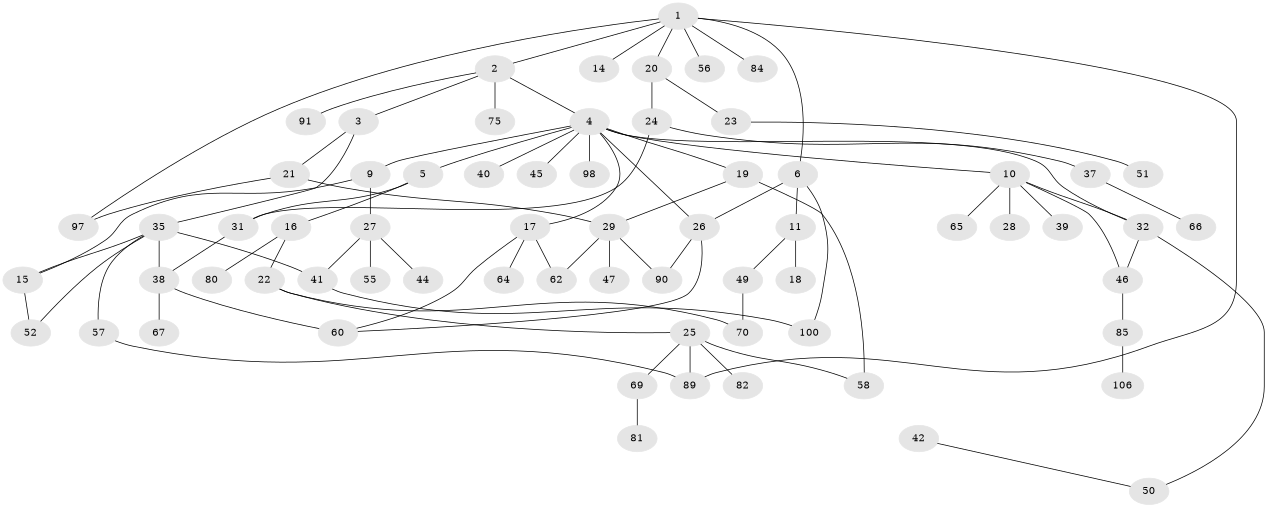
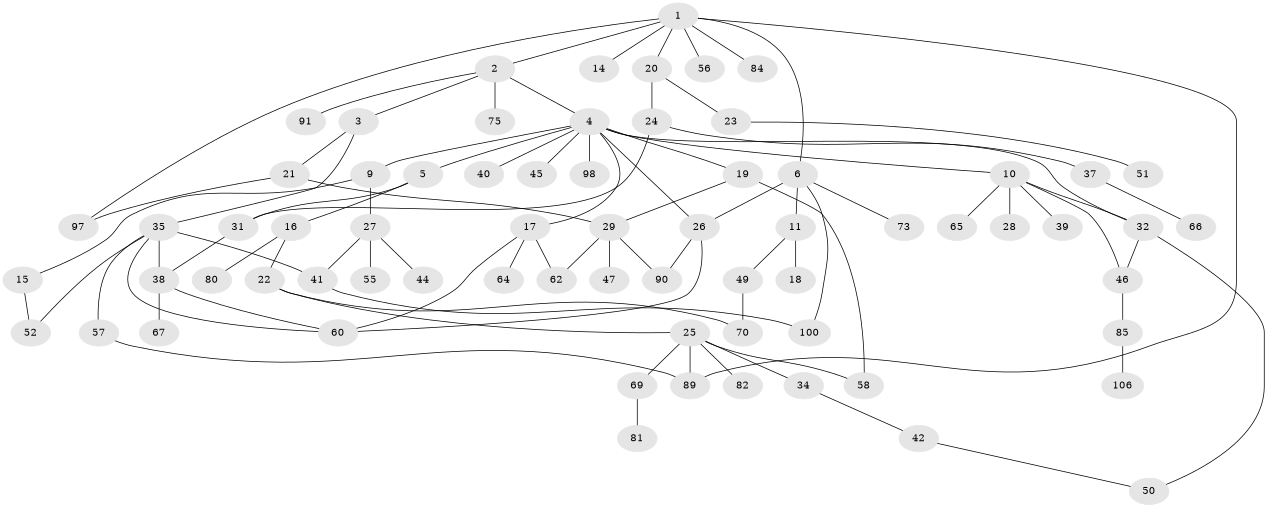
none -> (904, 227)
(94, 253) -> (192, 318)
none -> (804, 386)
